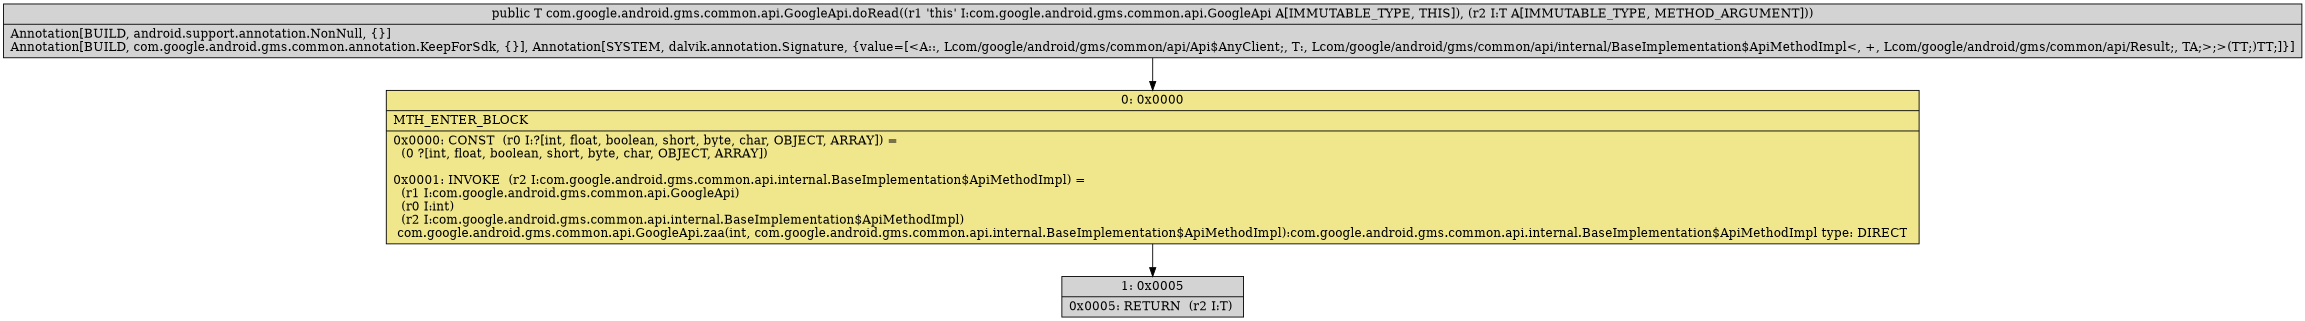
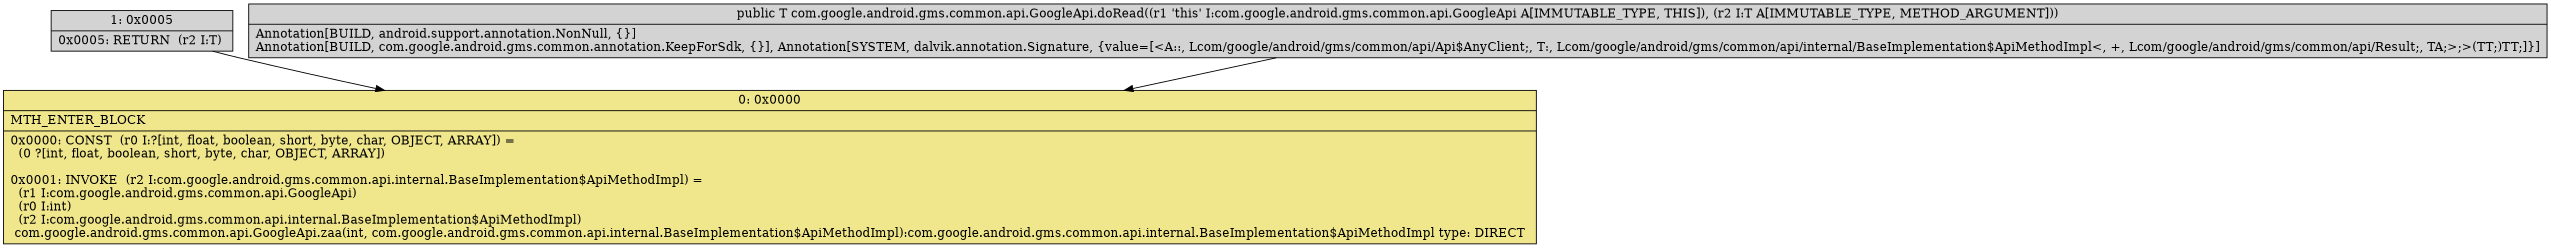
(1153, 256) -> (294, 70)
